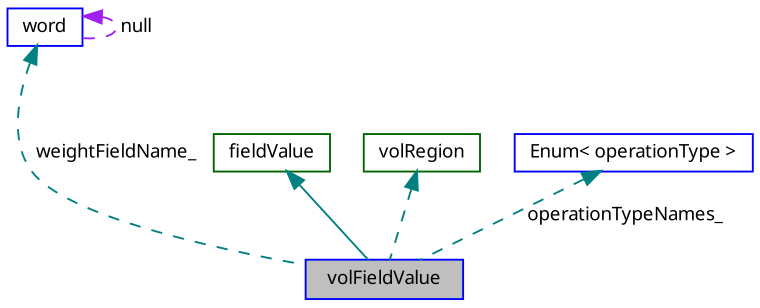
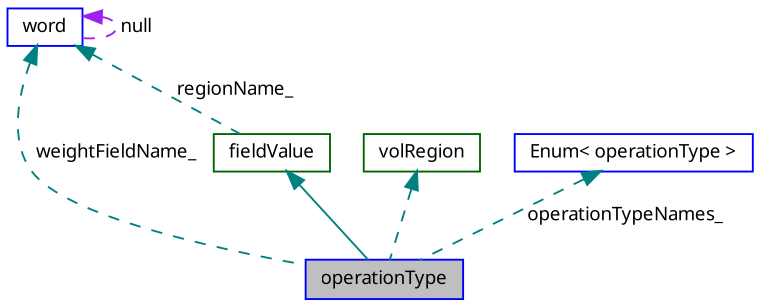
none -> (167, 95)
(384, 279) -> (384, 279)
